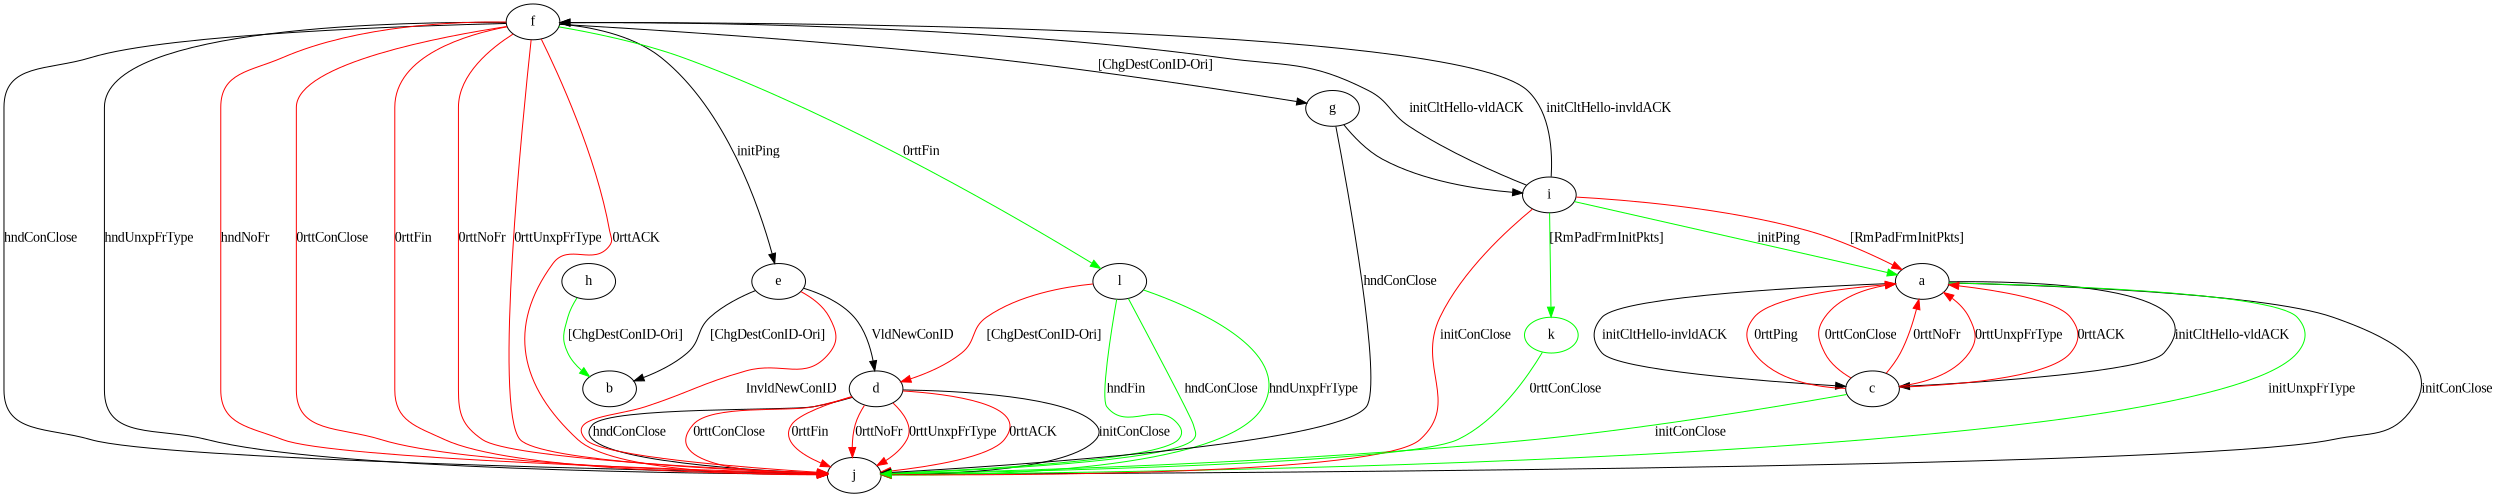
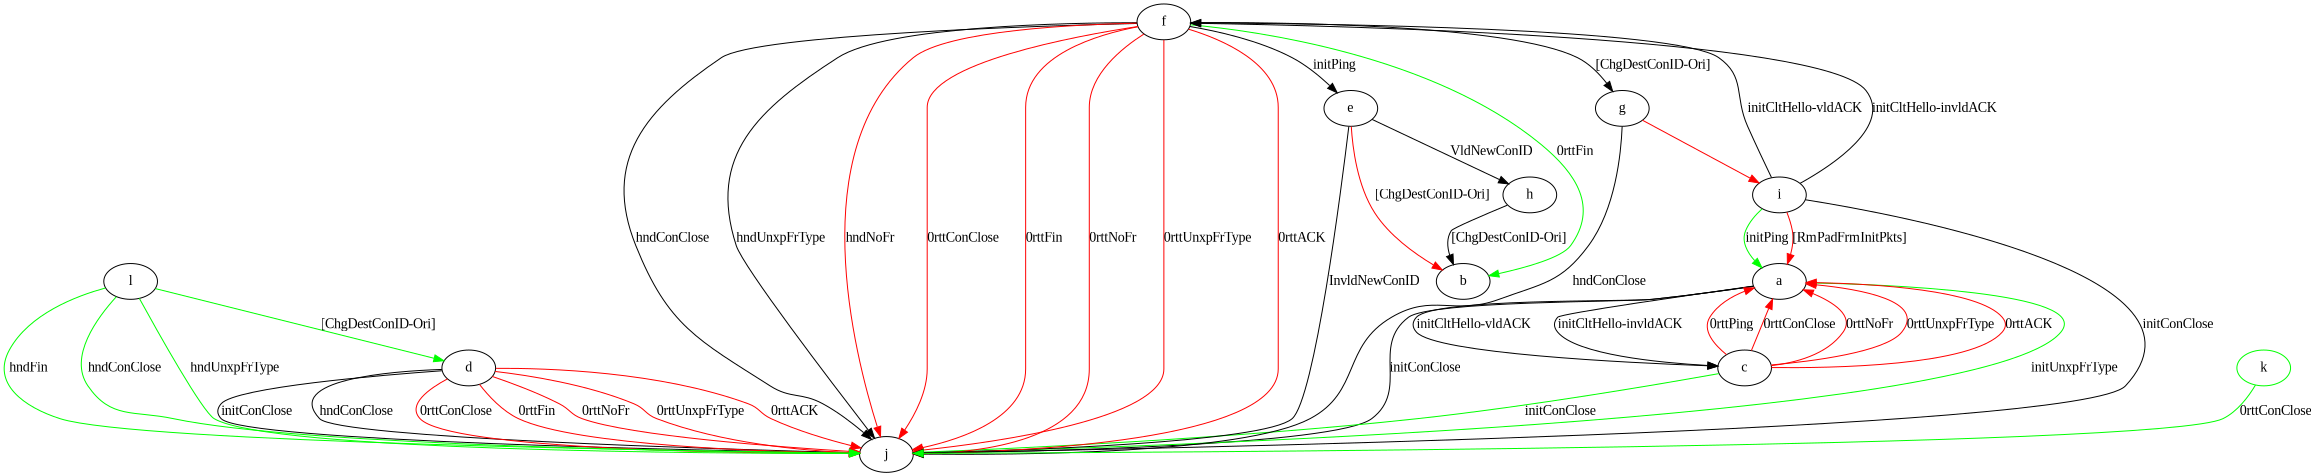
(835, 123) -> (1466, 97)
(1421, 175) -> (1696, 149)
(1550, 260) -> none
(850, 313) -> (1436, 150)
(991, 314) -> (295, 323)
(699, 334) -> (1372, 208)
(564, 335) -> (1467, 222)
(653, 404) -> (1289, 420)
(1411, 443) -> (1741, 428)
